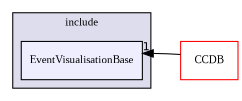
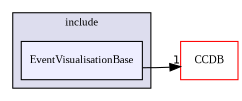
(167, 54) -> (158, 68)
